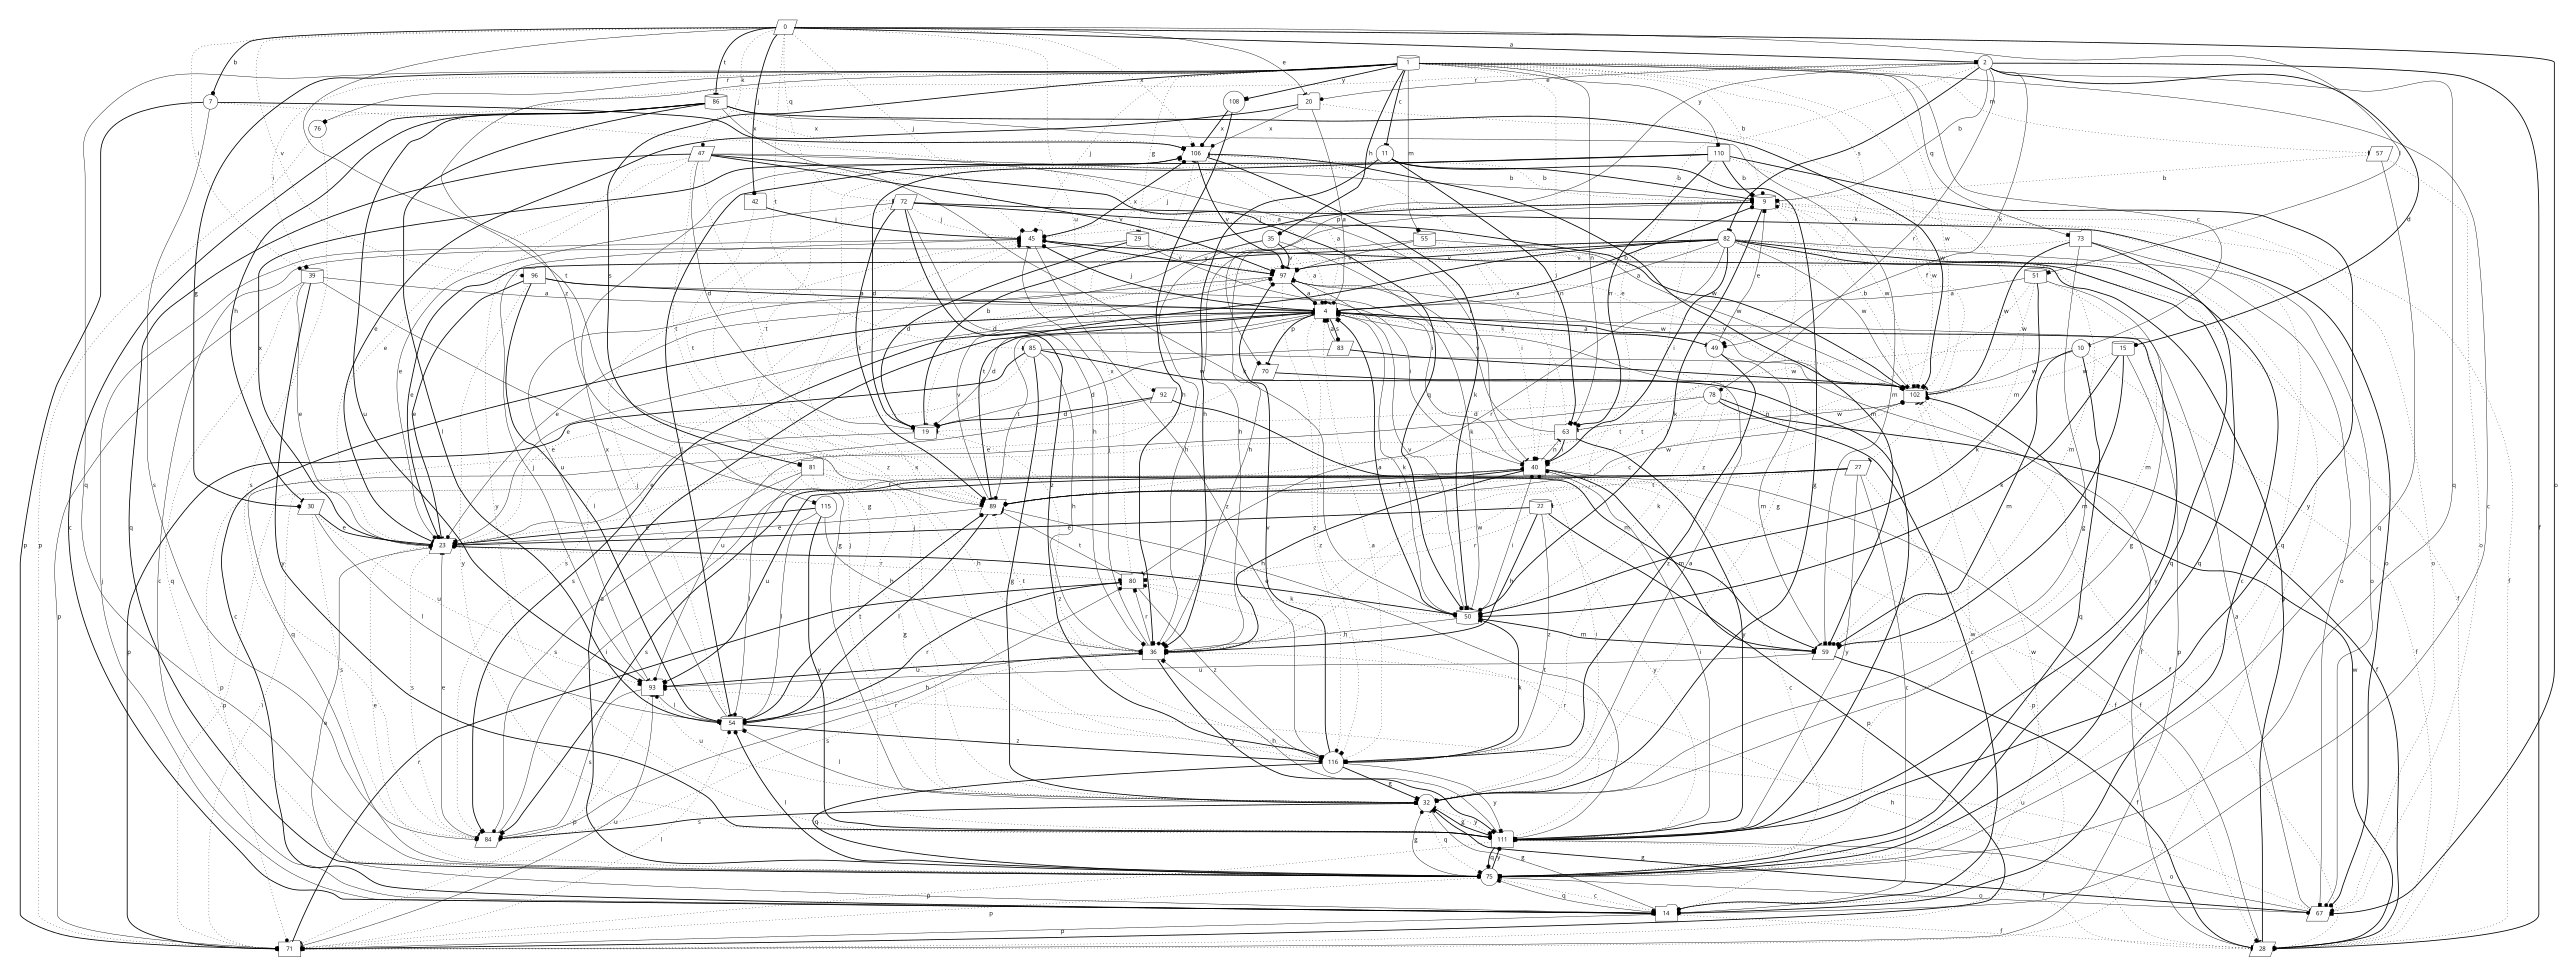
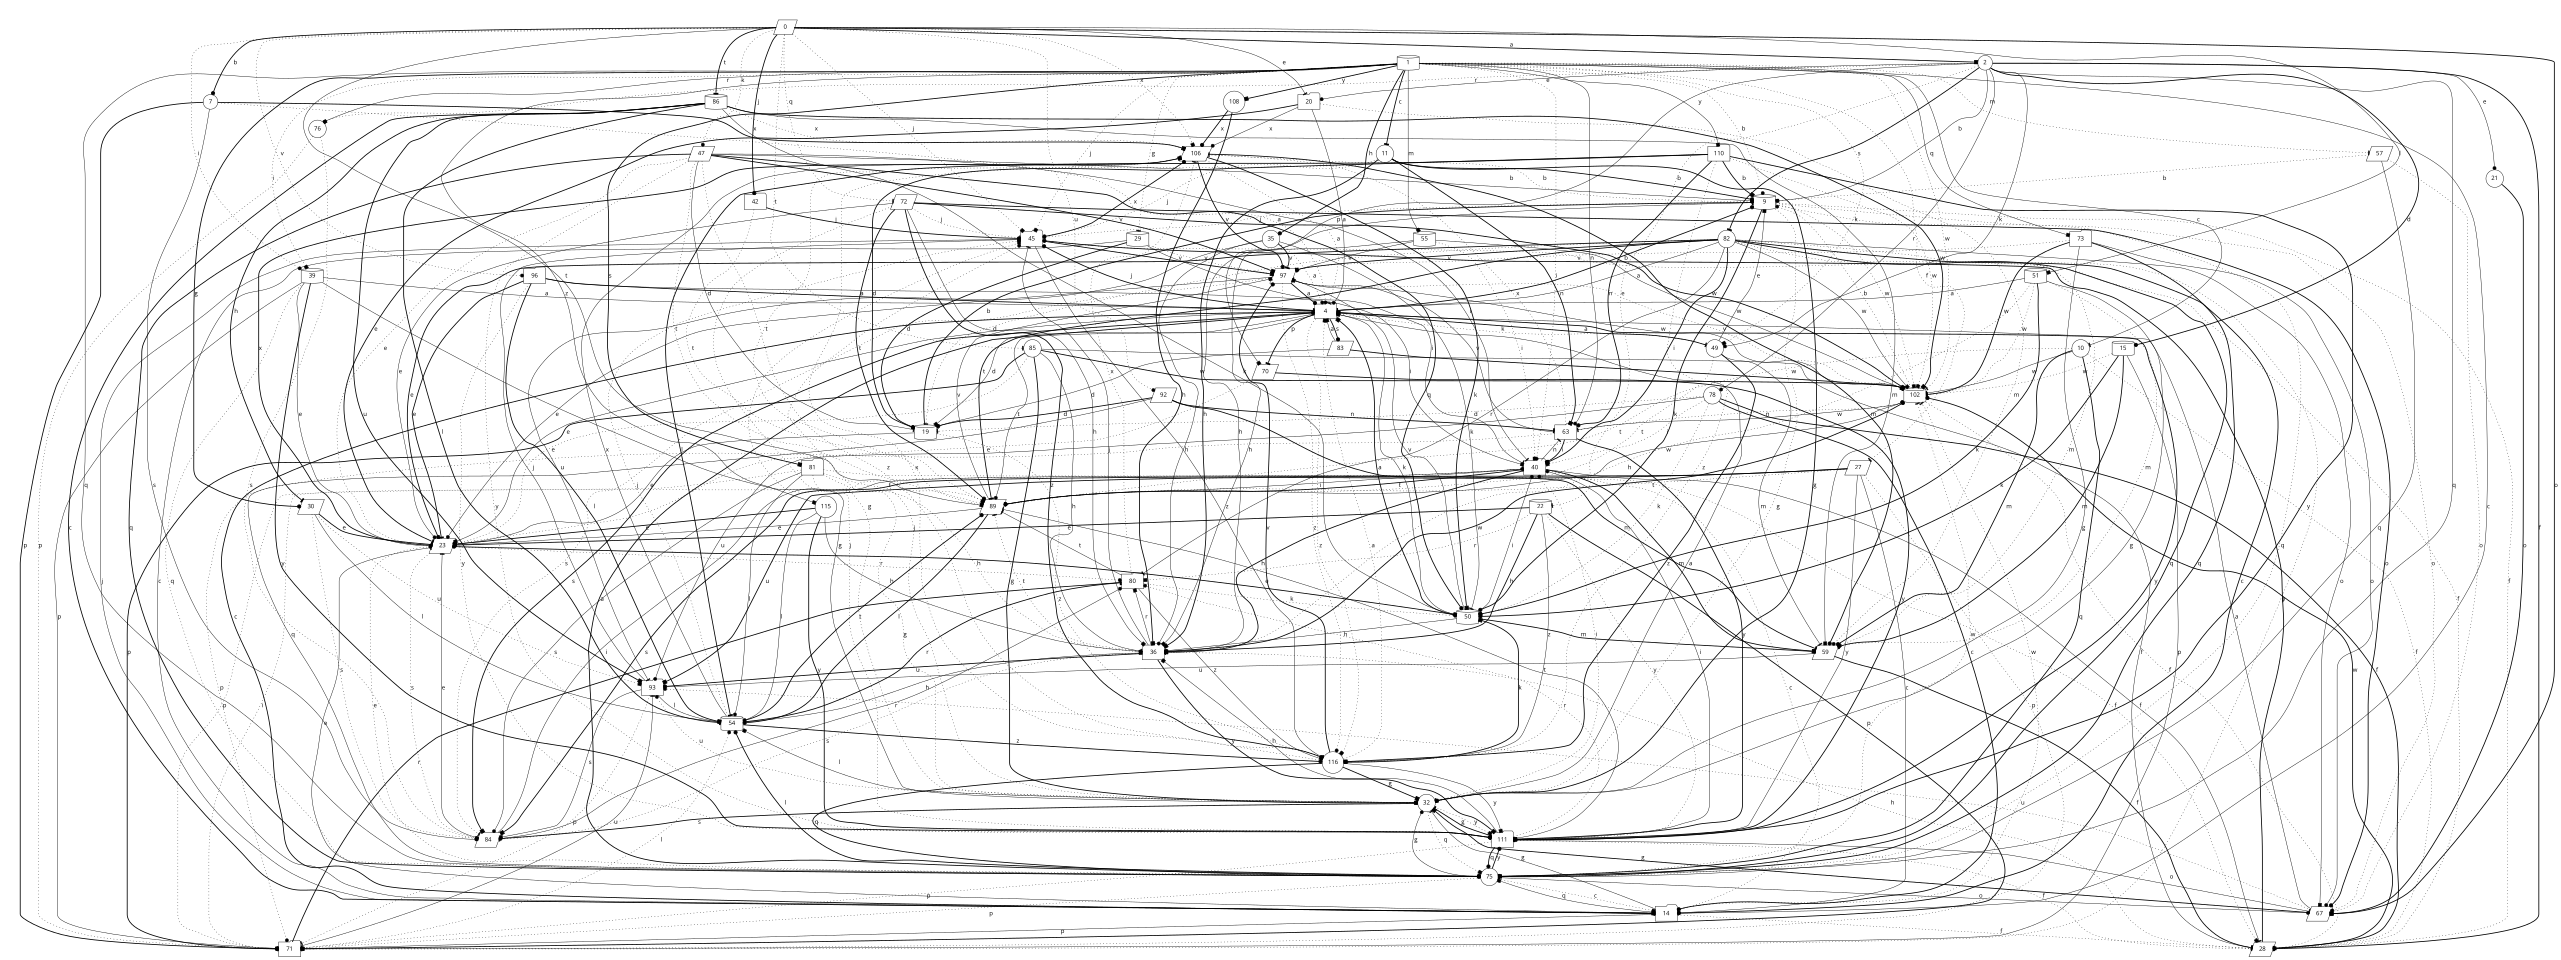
none -> (2495, 179)
none -> (1391, 420)
(1630, 468) -> (1630, 468)
(1518, 499) -> (1518, 499)
